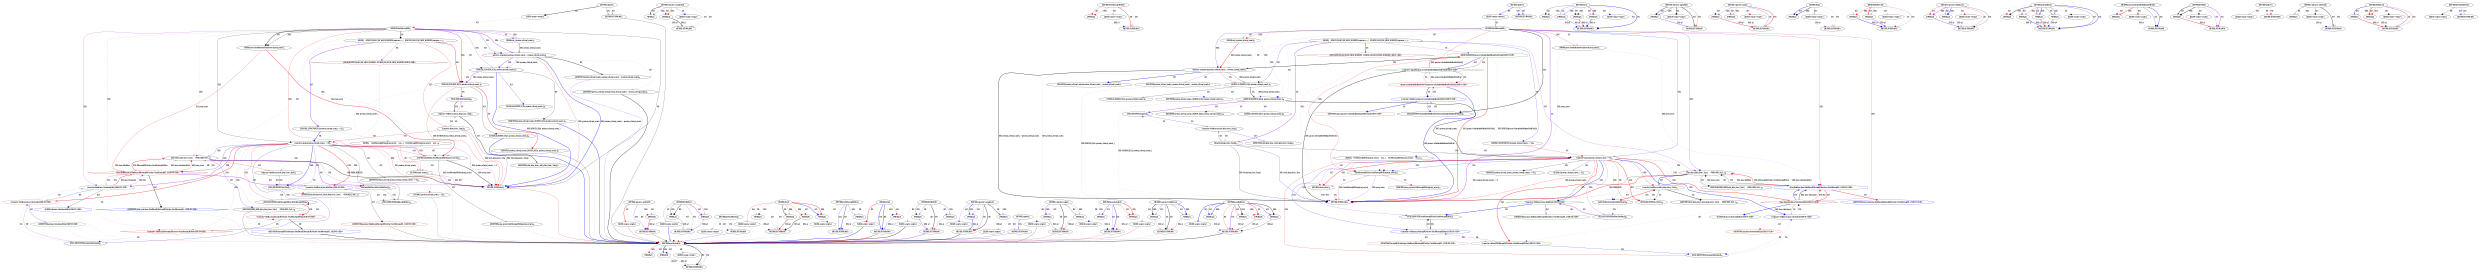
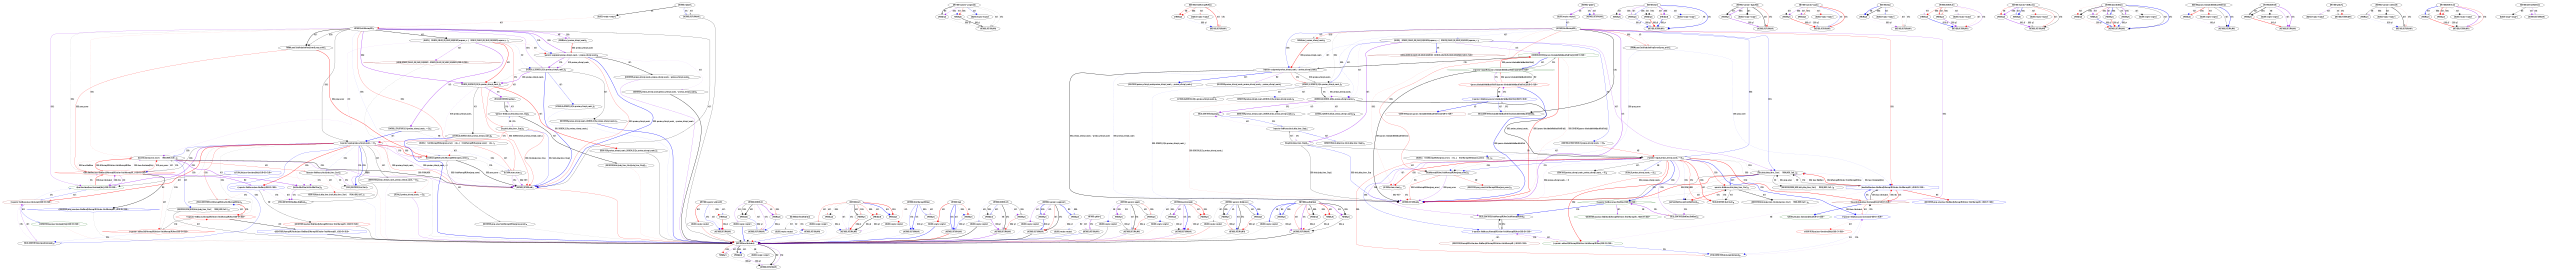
(87, 198) -> (173, 179)
